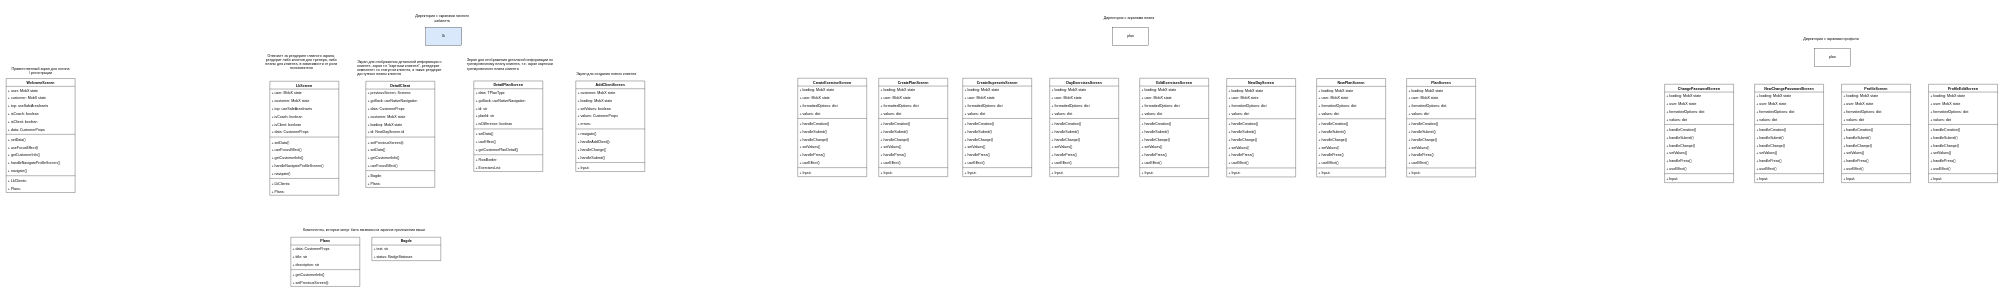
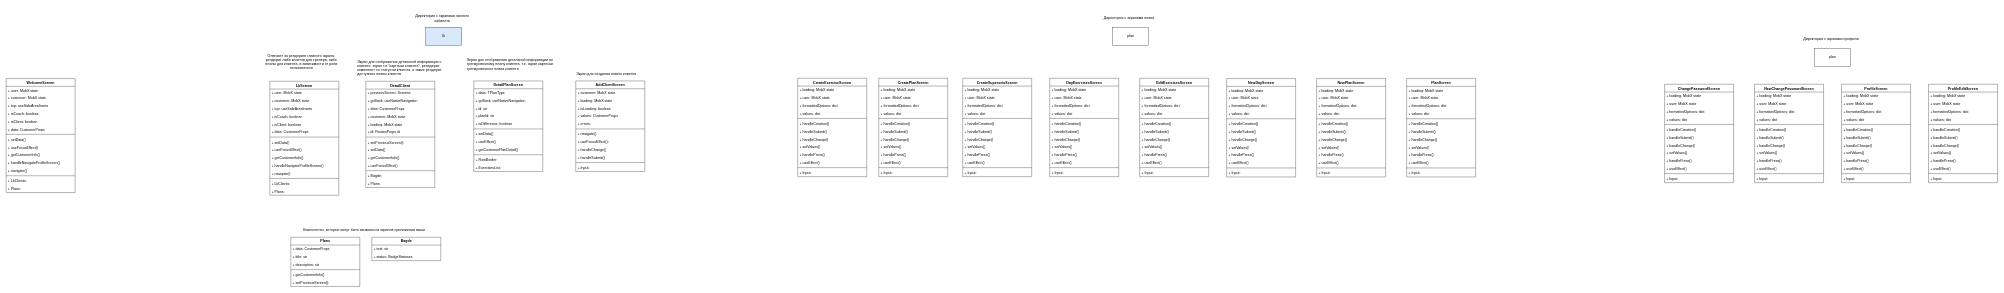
(41, 71) -> none
(596, 109) -> (595, 109)
(386, 132) -> (385, 132)
(596, 142) -> (596, 142)
